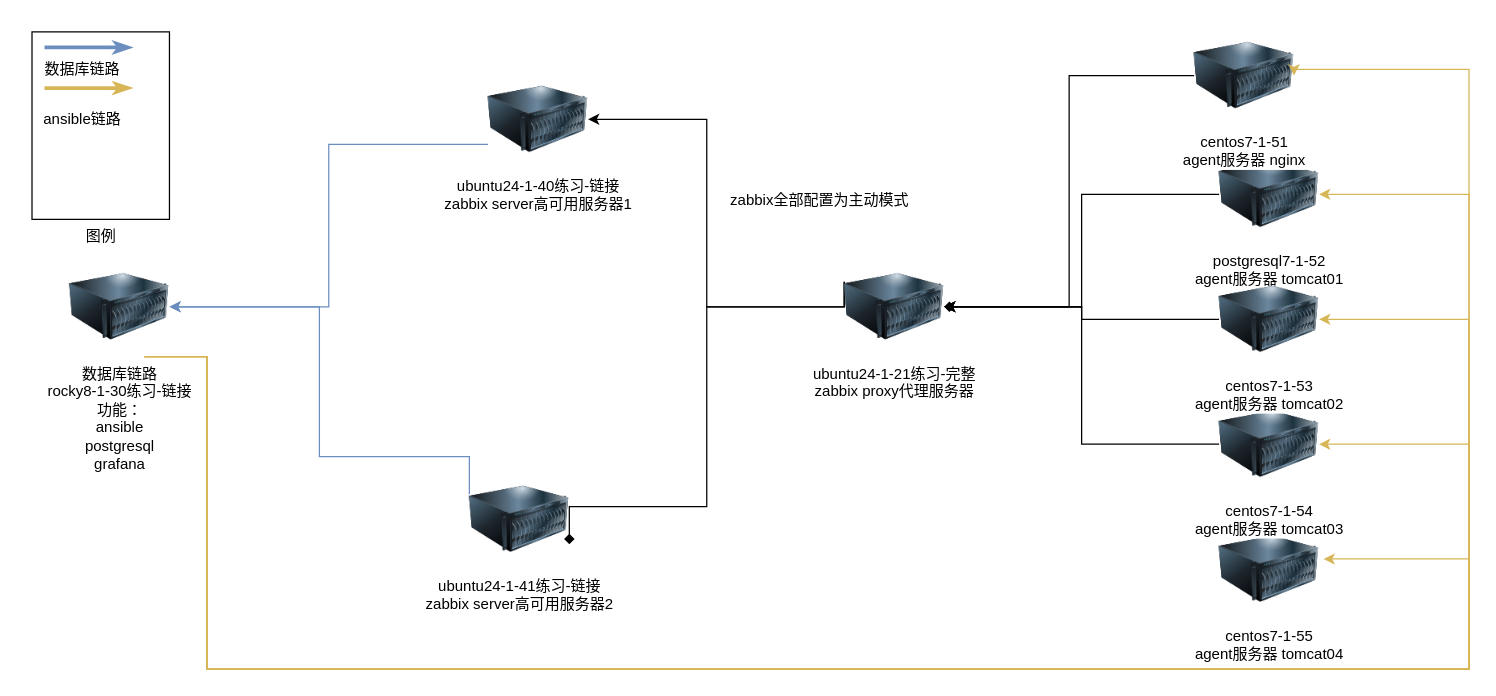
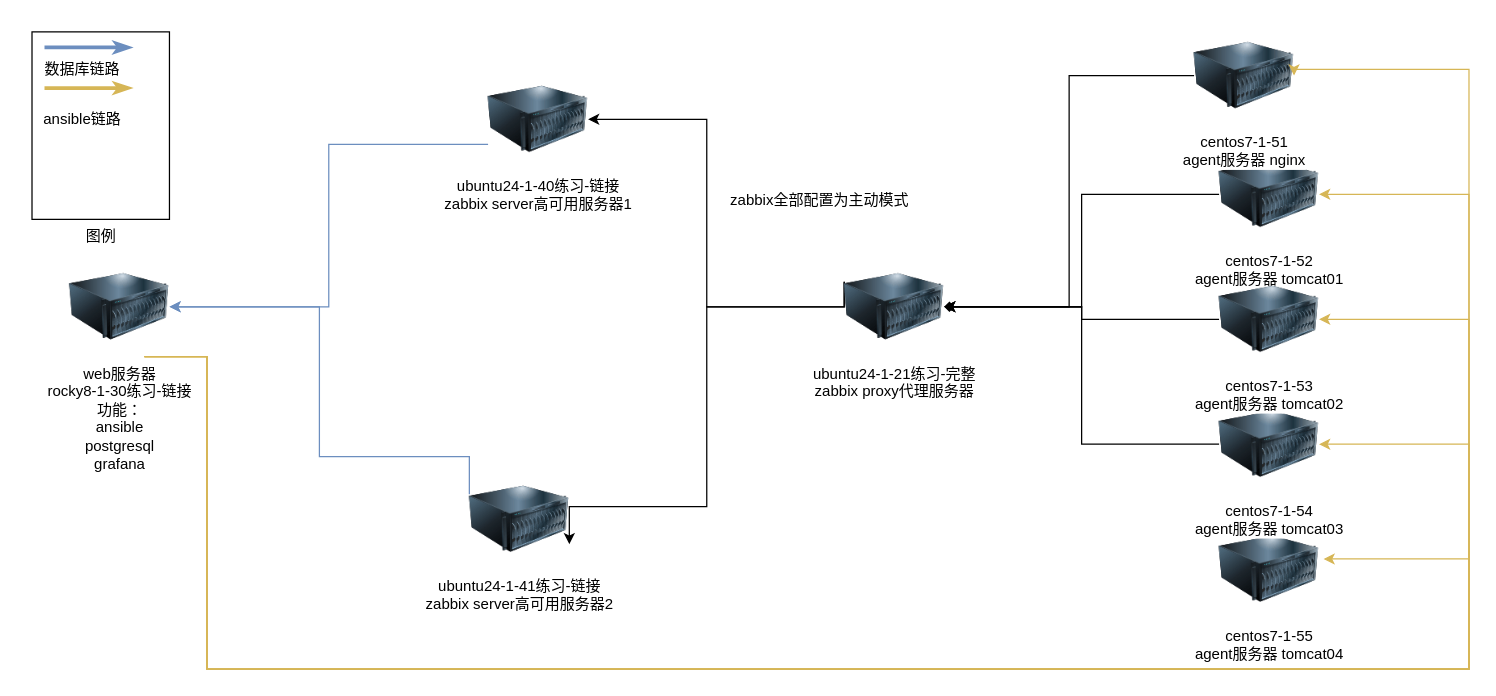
(1270, 271) -> (1270, 271)
(120, 420) -> (120, 420)
(569, 533) -> (569, 534)
